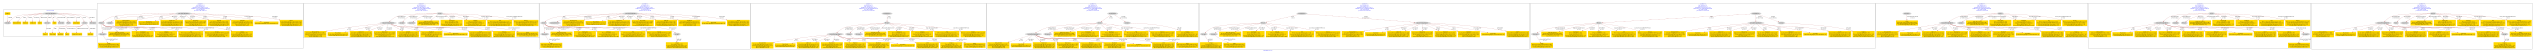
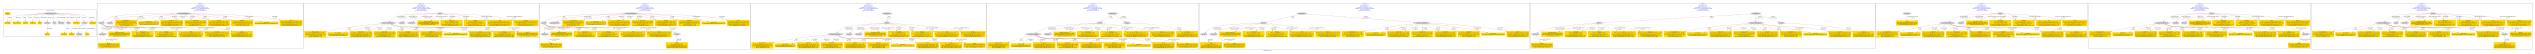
(8, 23) -> (8, 23)
(54, 23) -> (54, 23)
(93, 23) -> (93, 23)
(61, 34) -> (79, 34)
(77, 34) -> none
